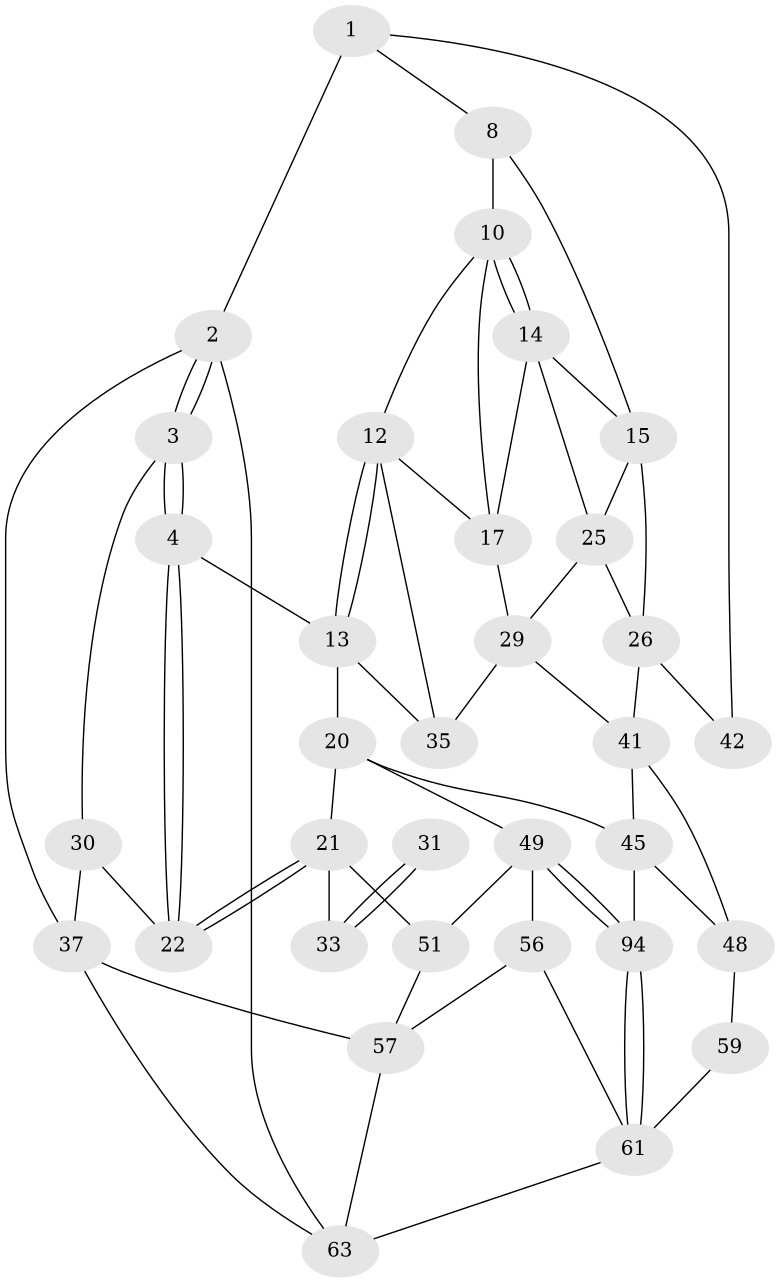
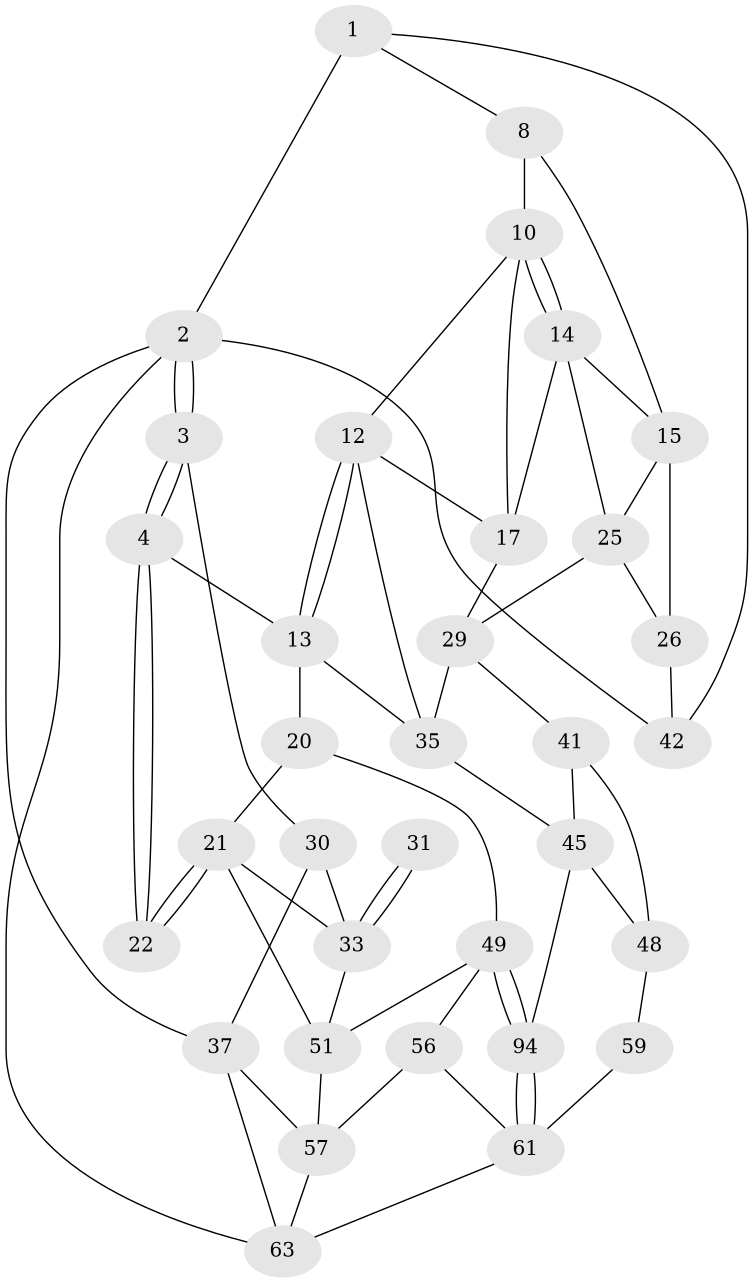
none -> (438, 511)
(636, 692) -> none
(486, 794) -> (502, 794)
(129, 896) -> (335, 896)
none -> (337, 997)
